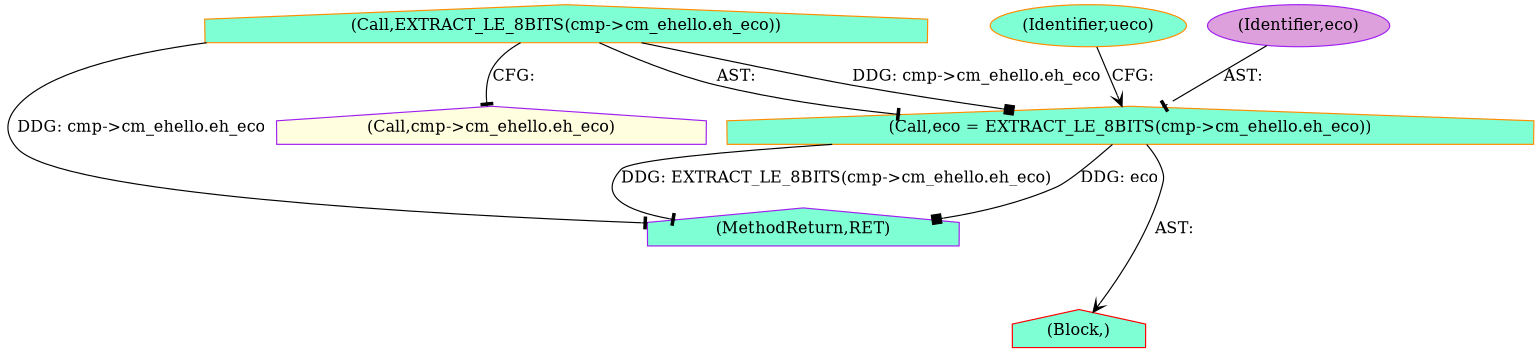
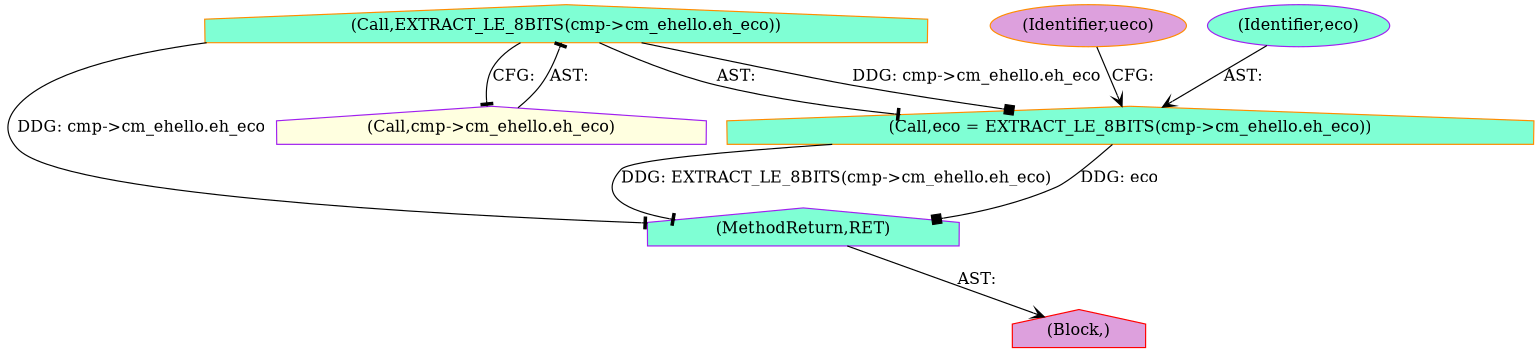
(1088, 26) -> (1088, 26)
(1299, 26) -> (1299, 26)
(1220, 73) -> (1220, 73)
none -> (543, 81)
(1147, 226) -> (940, 279)
(1079, 331) -> (1079, 331)
